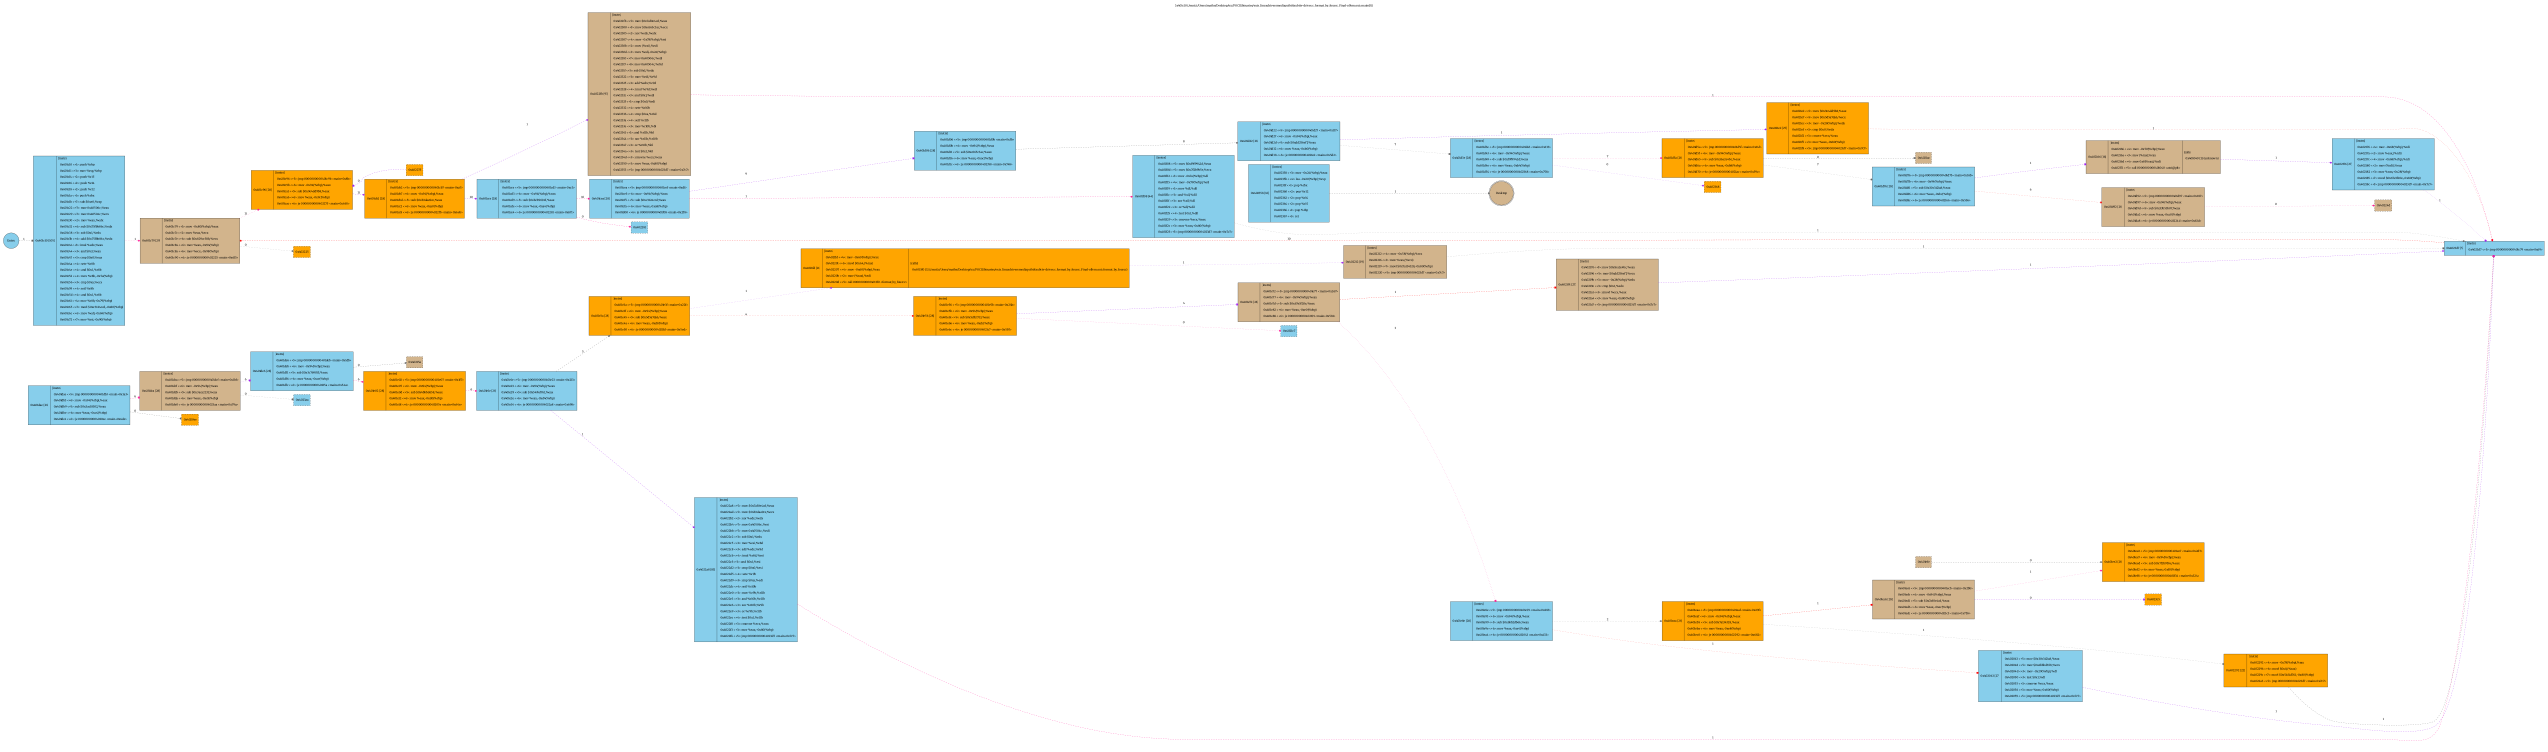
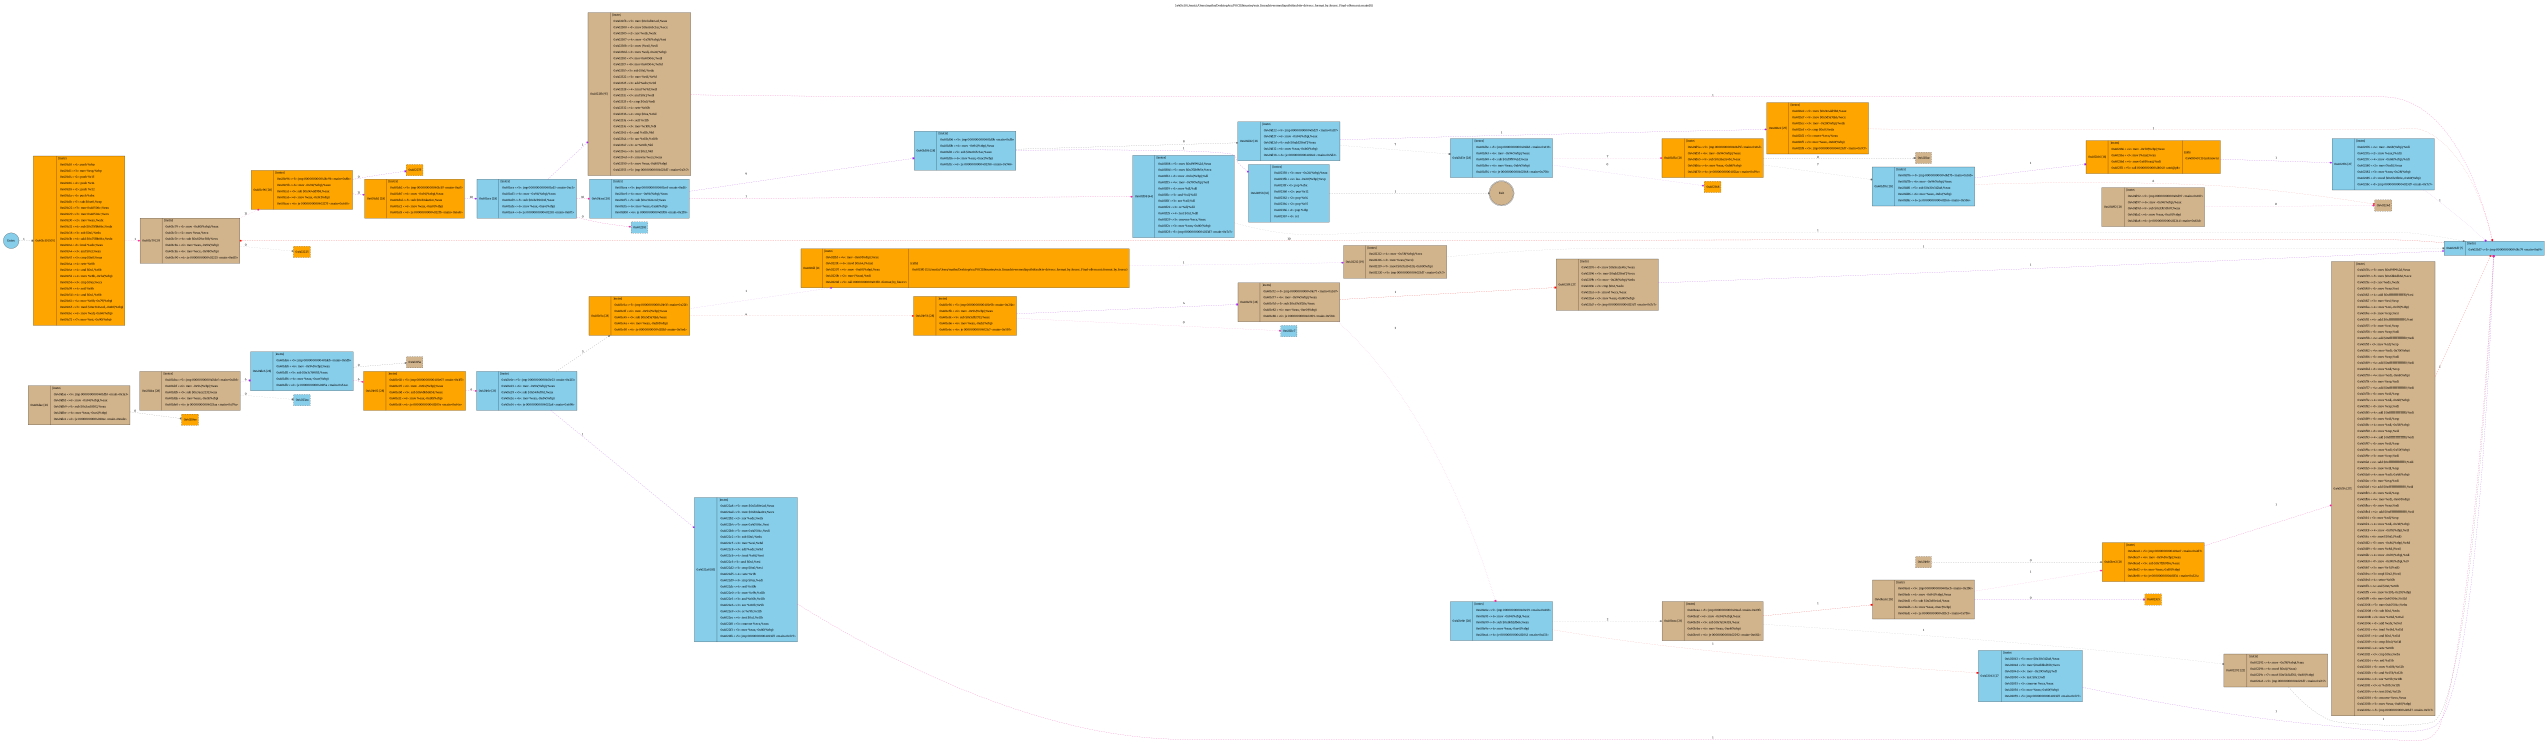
(524, 150) -> (567, 161)
none -> (1136, 150)
(2153, 157) -> (2153, 157)
(378, 172) -> (378, 175)
(1501, 193) -> (1501, 193)
(2037, 197) -> (2174, 184)
(79, 241) -> (79, 241)
(134, 398) -> none
(79, 405) -> (79, 405)
none -> (2383, 489)
(1713, 621) -> (1713, 621)
(2276, 671) -> (2276, 671)
